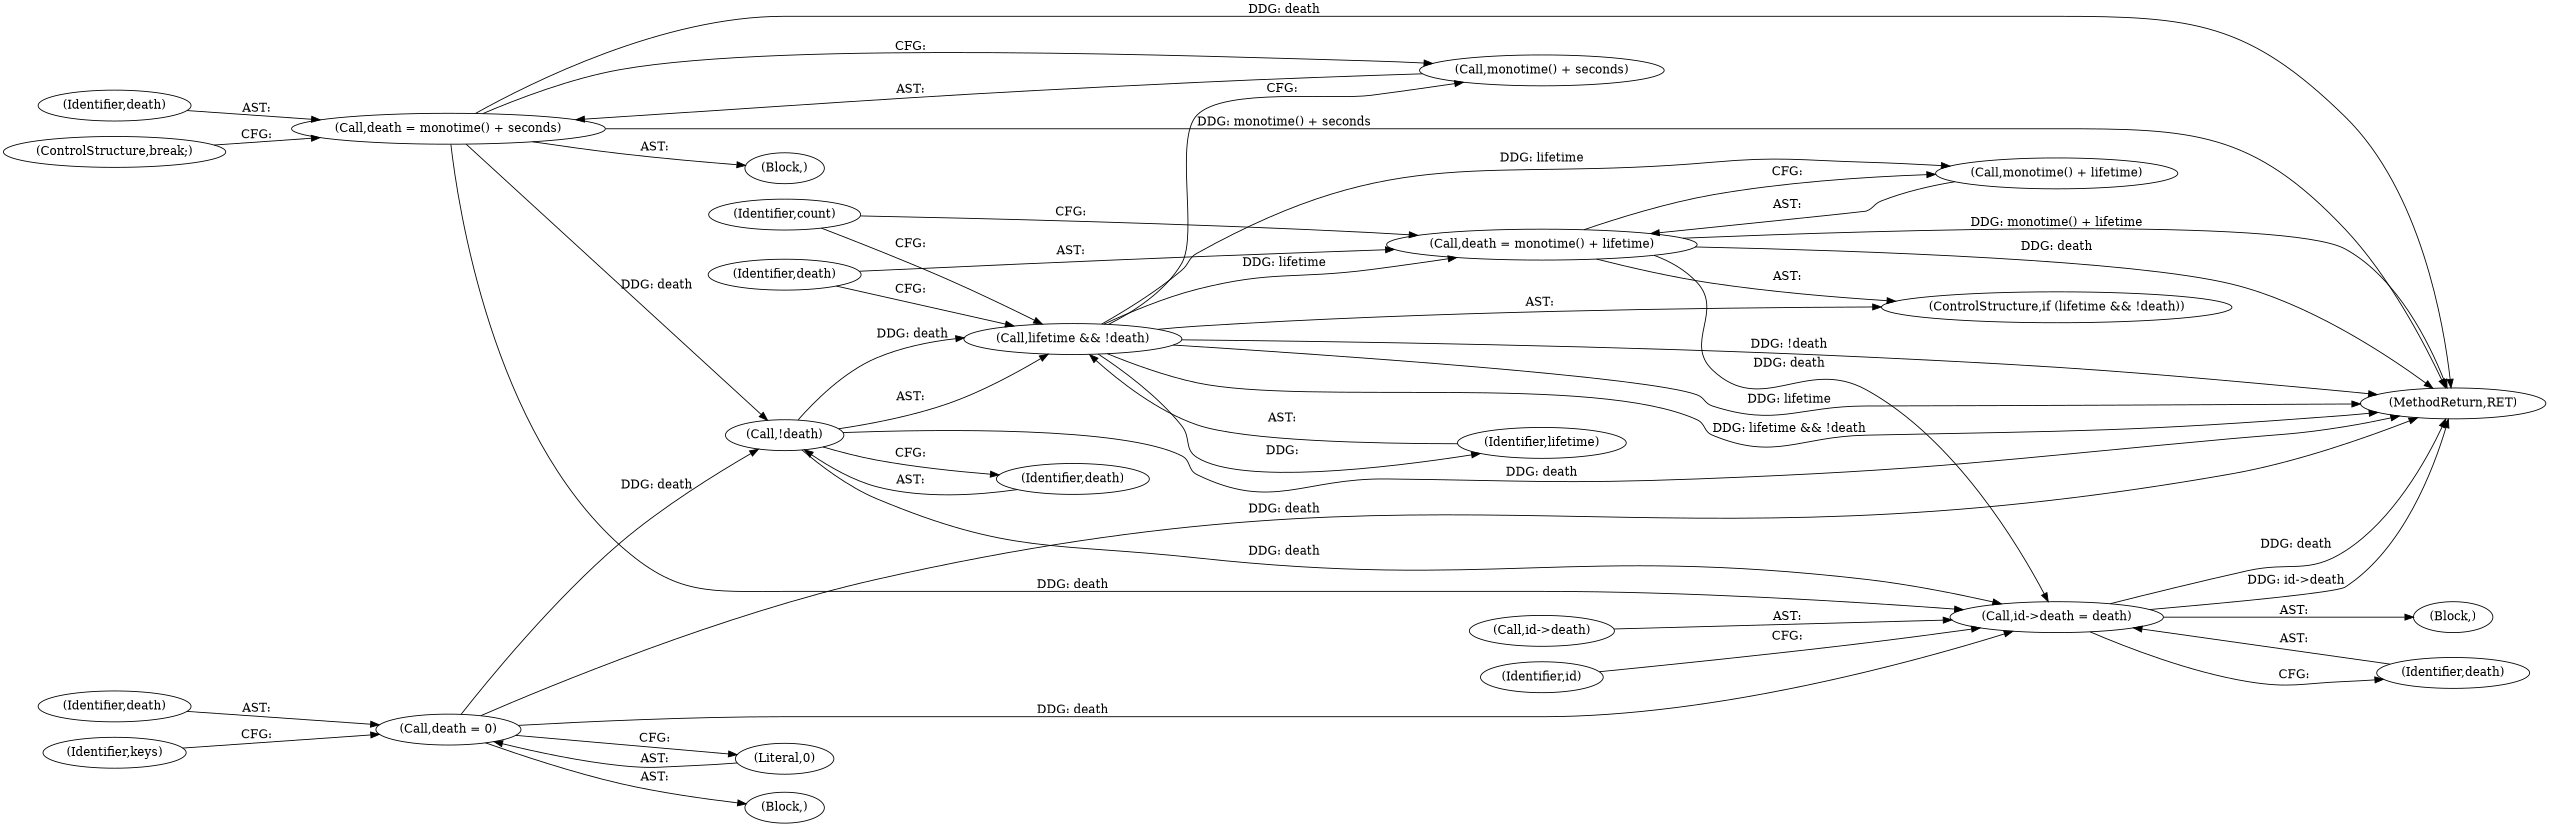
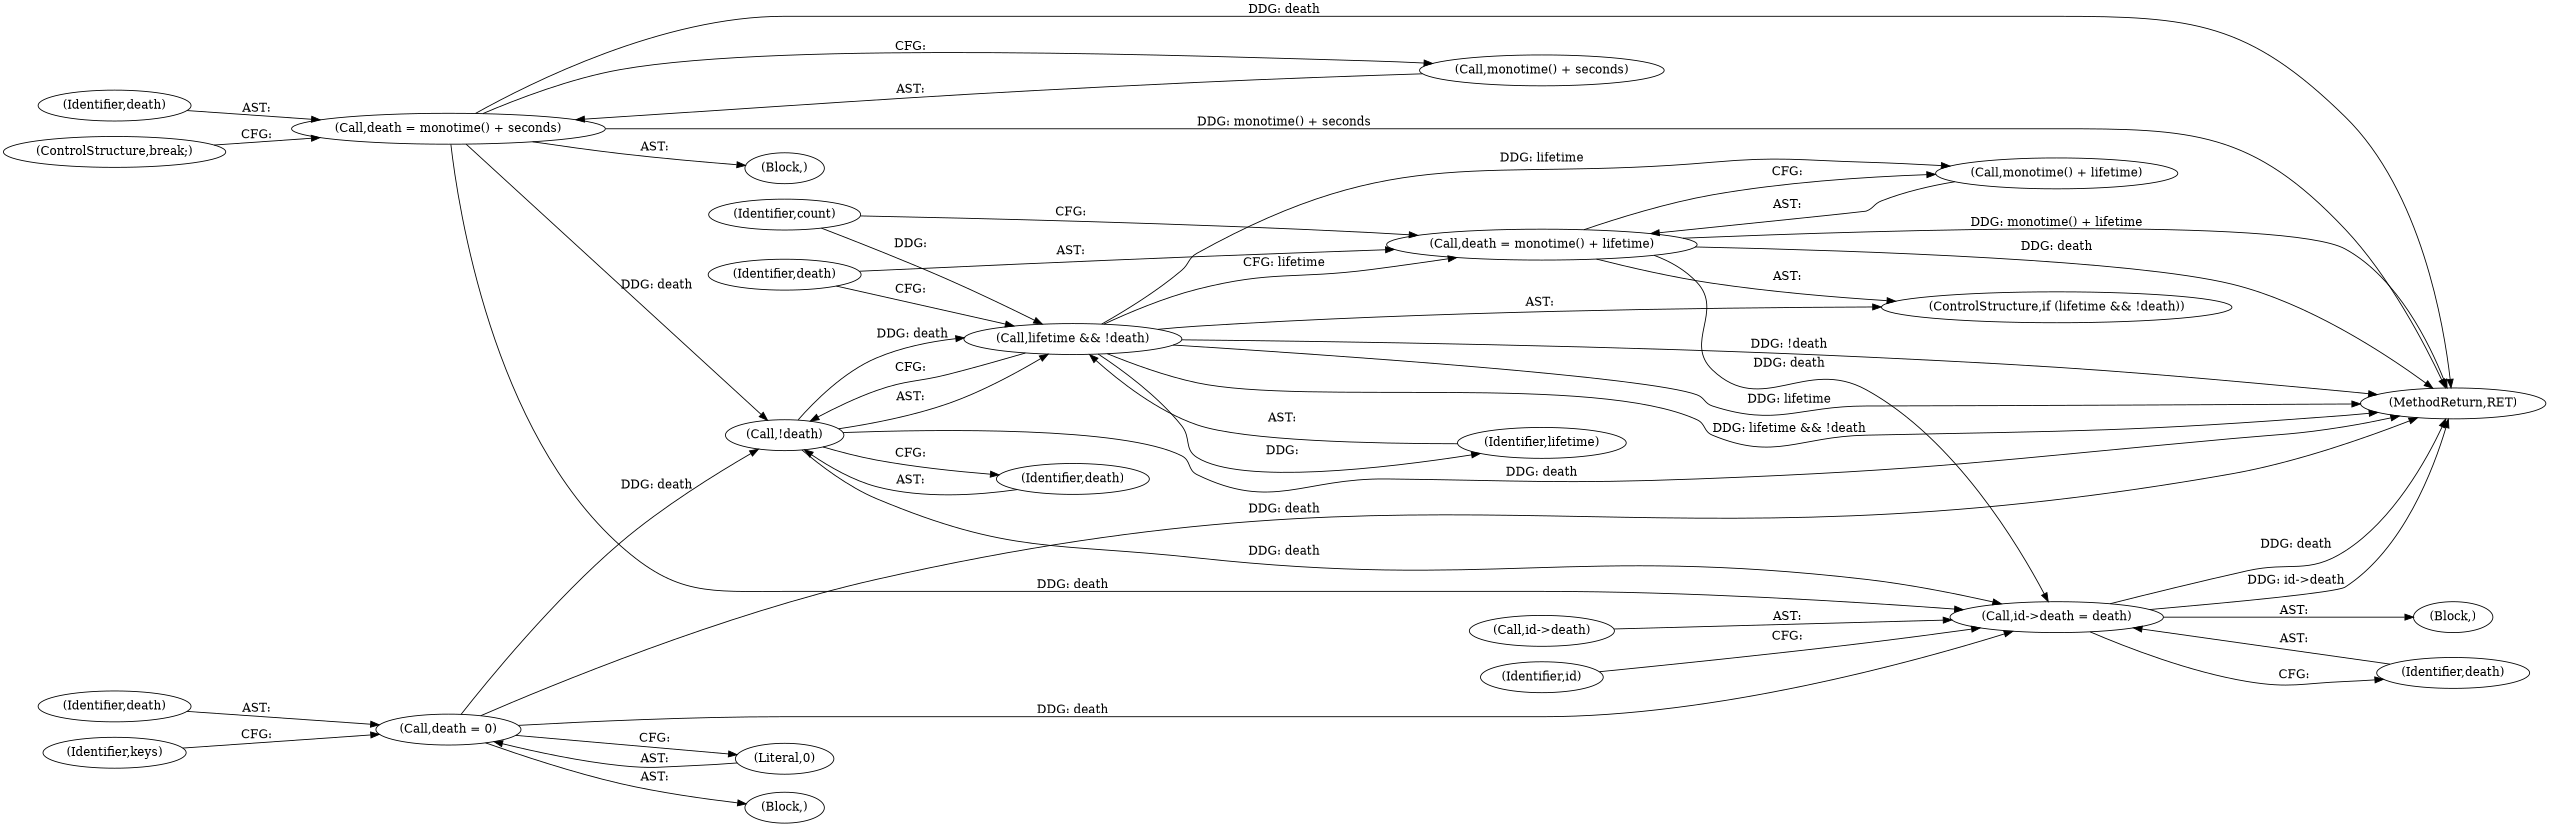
(1203, 111) -> (920, 380)
(913, 244) -> (913, 244)
(1284, 263) -> (1284, 263)
